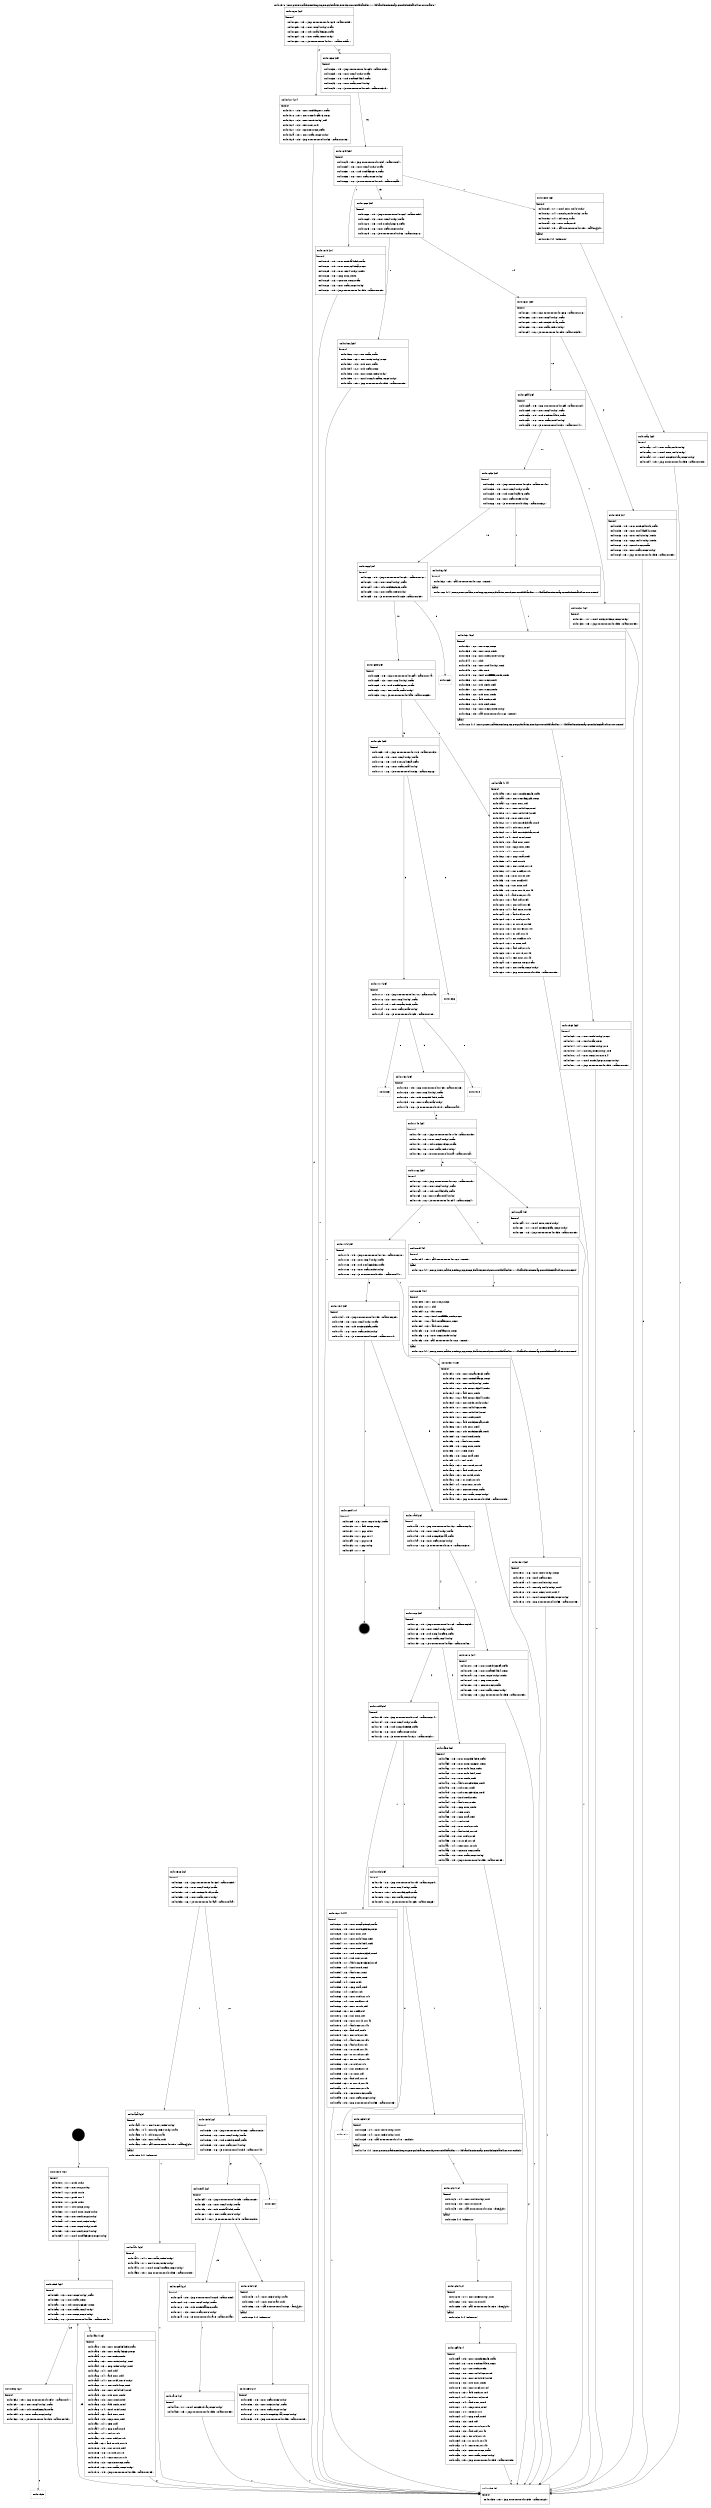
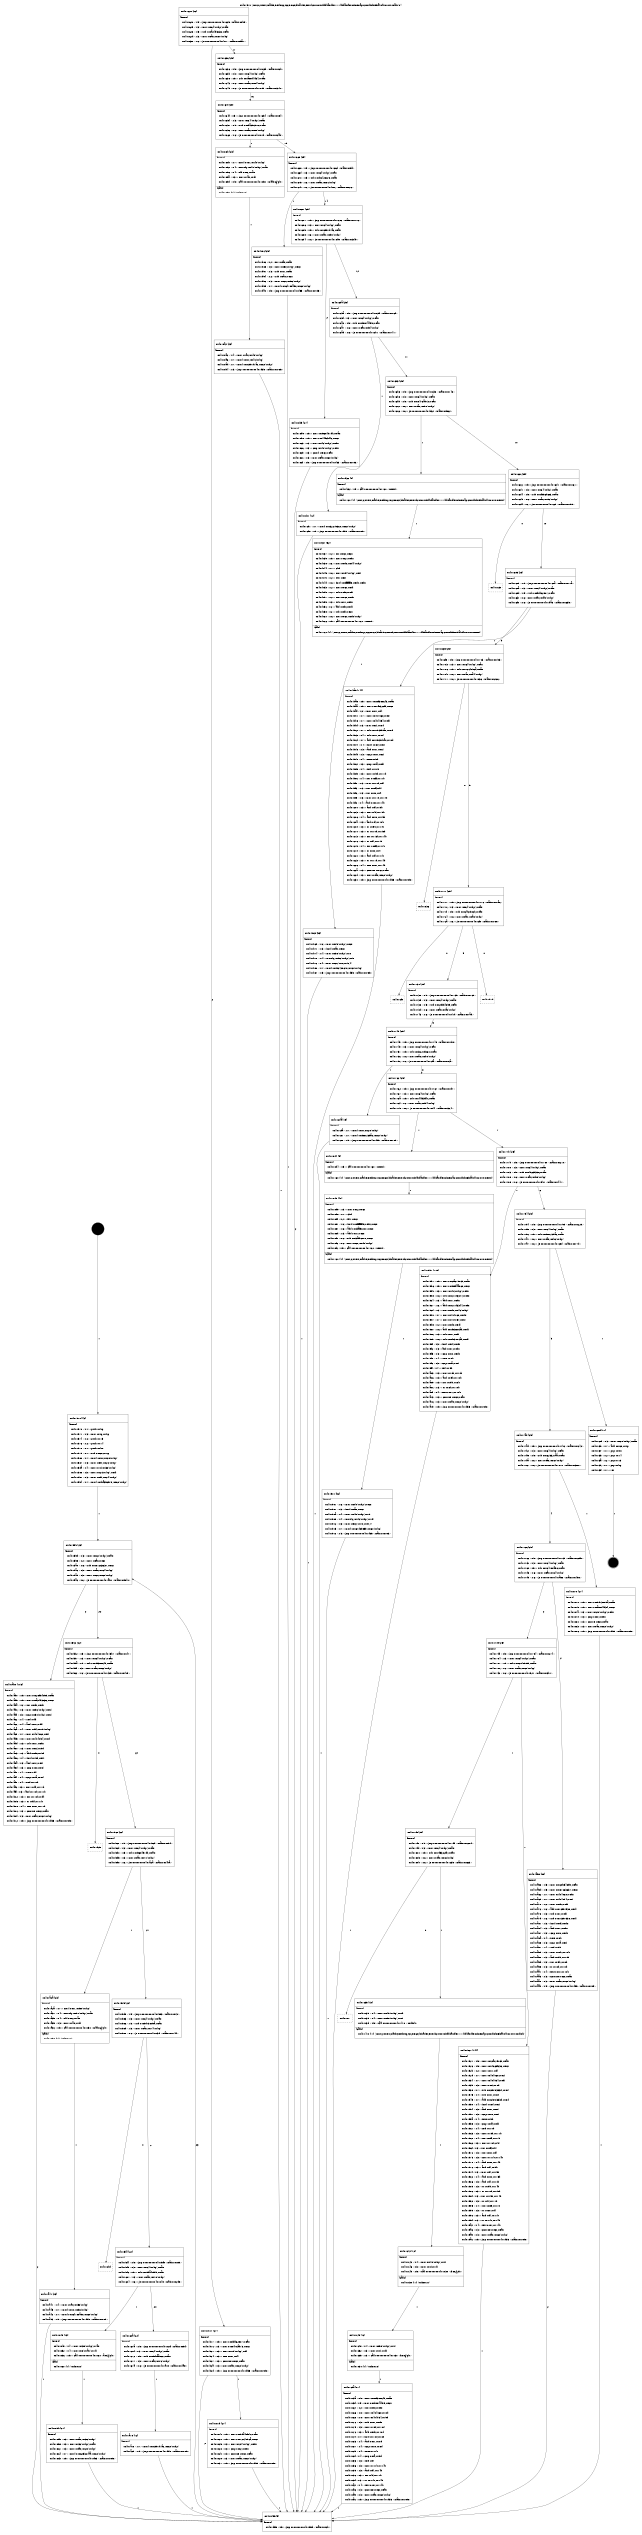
(350, 215) -> (239, 2396)
none -> (119, 1752)
